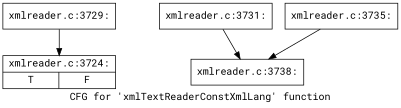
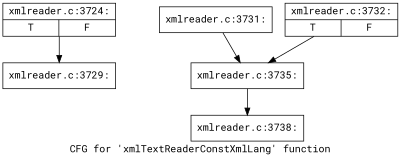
none -> (341, 20)
(59, 39) -> (59, 46)
(230, 41) -> (230, 45)
